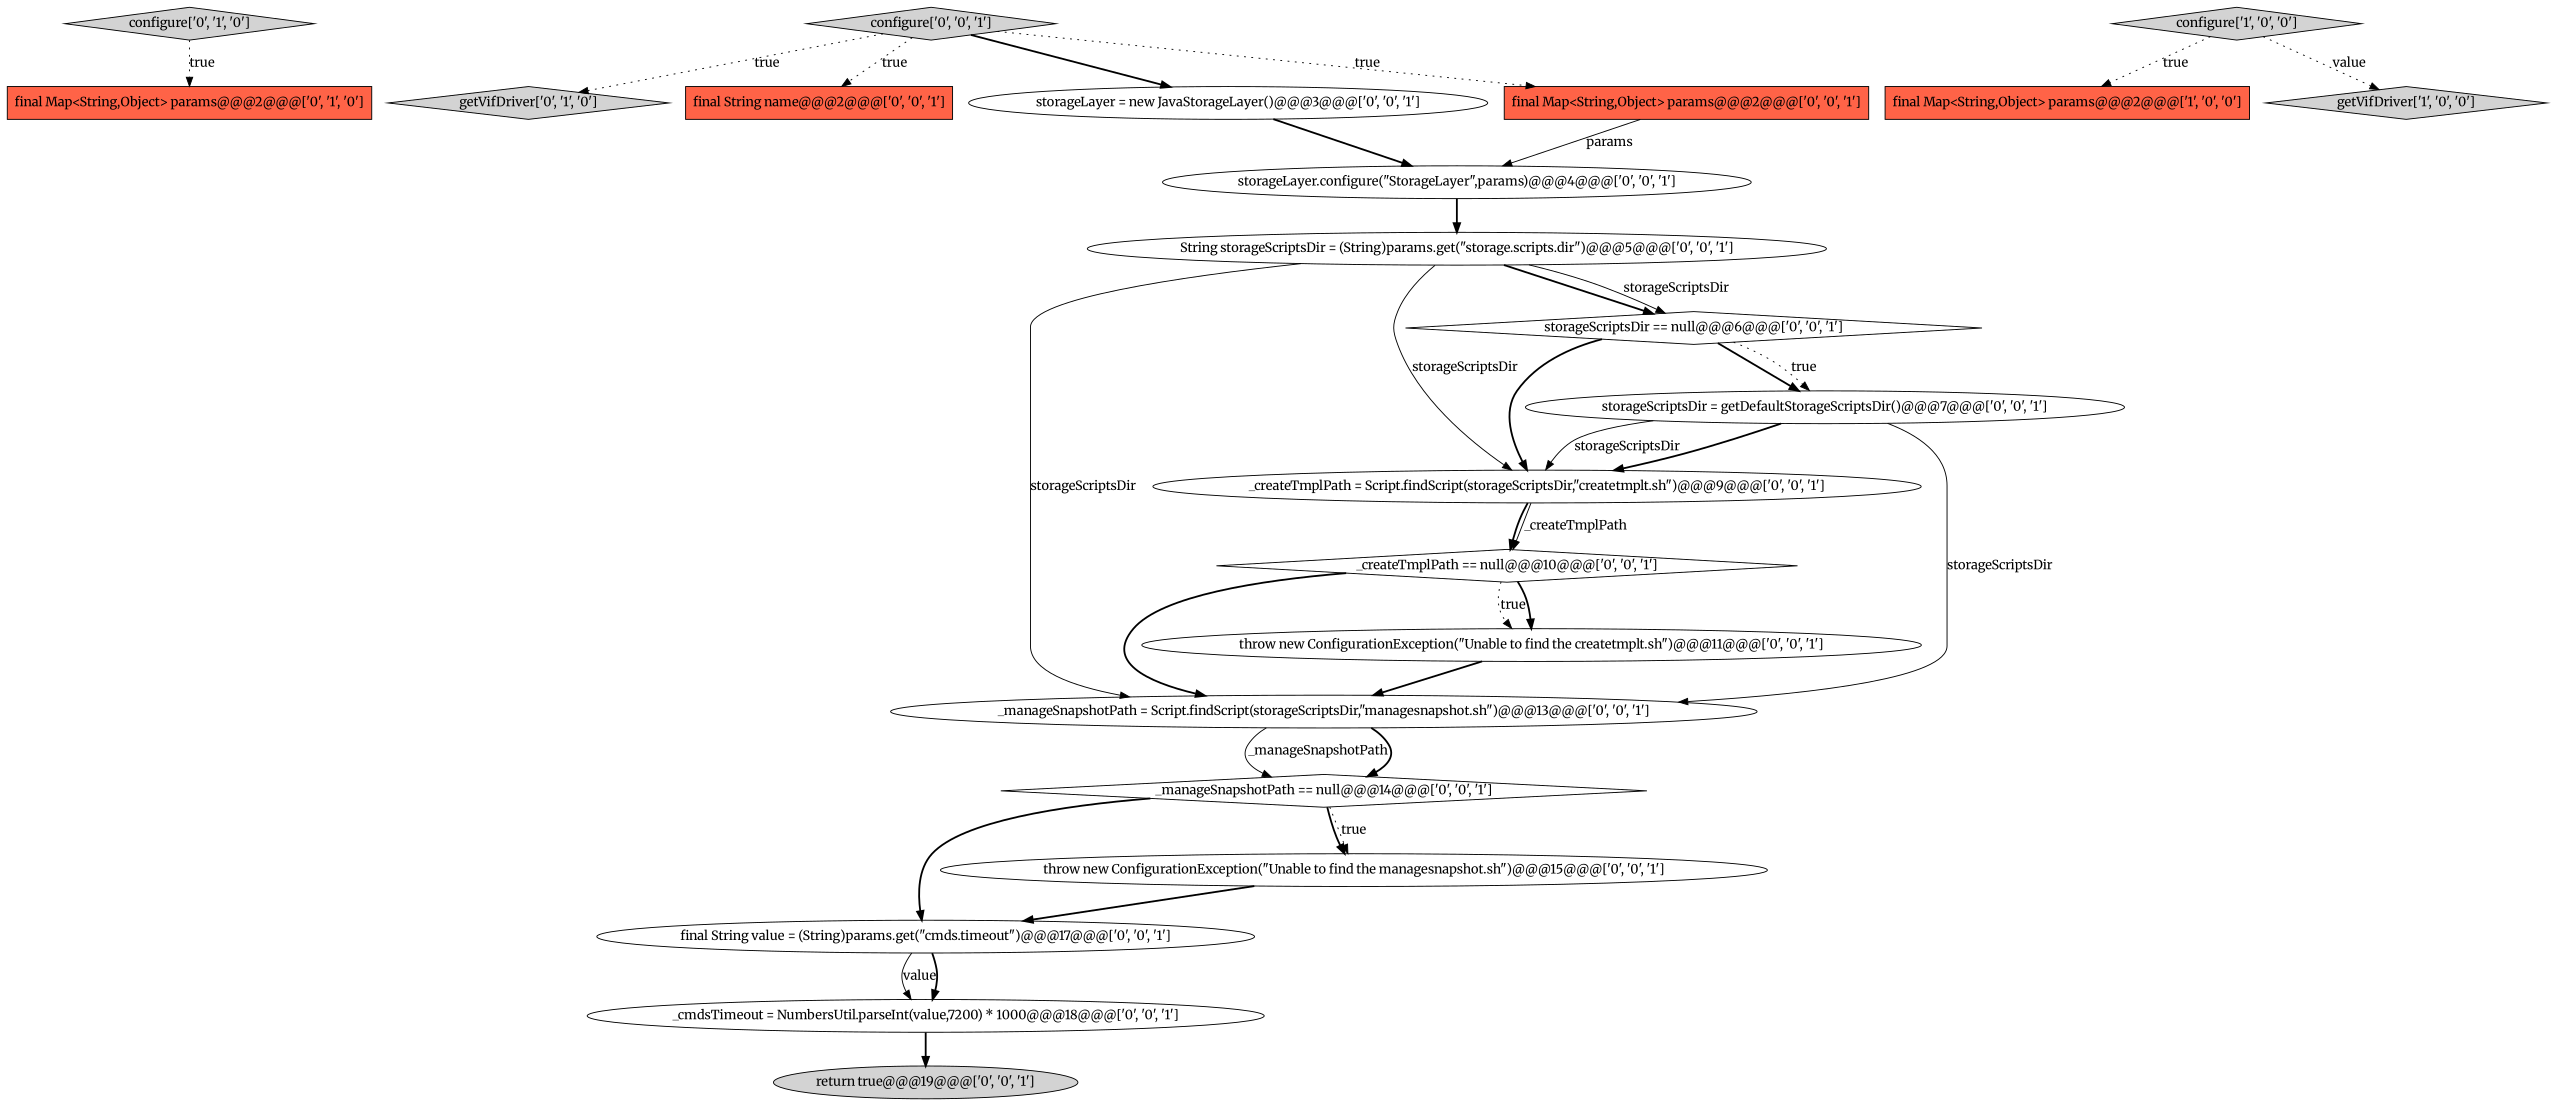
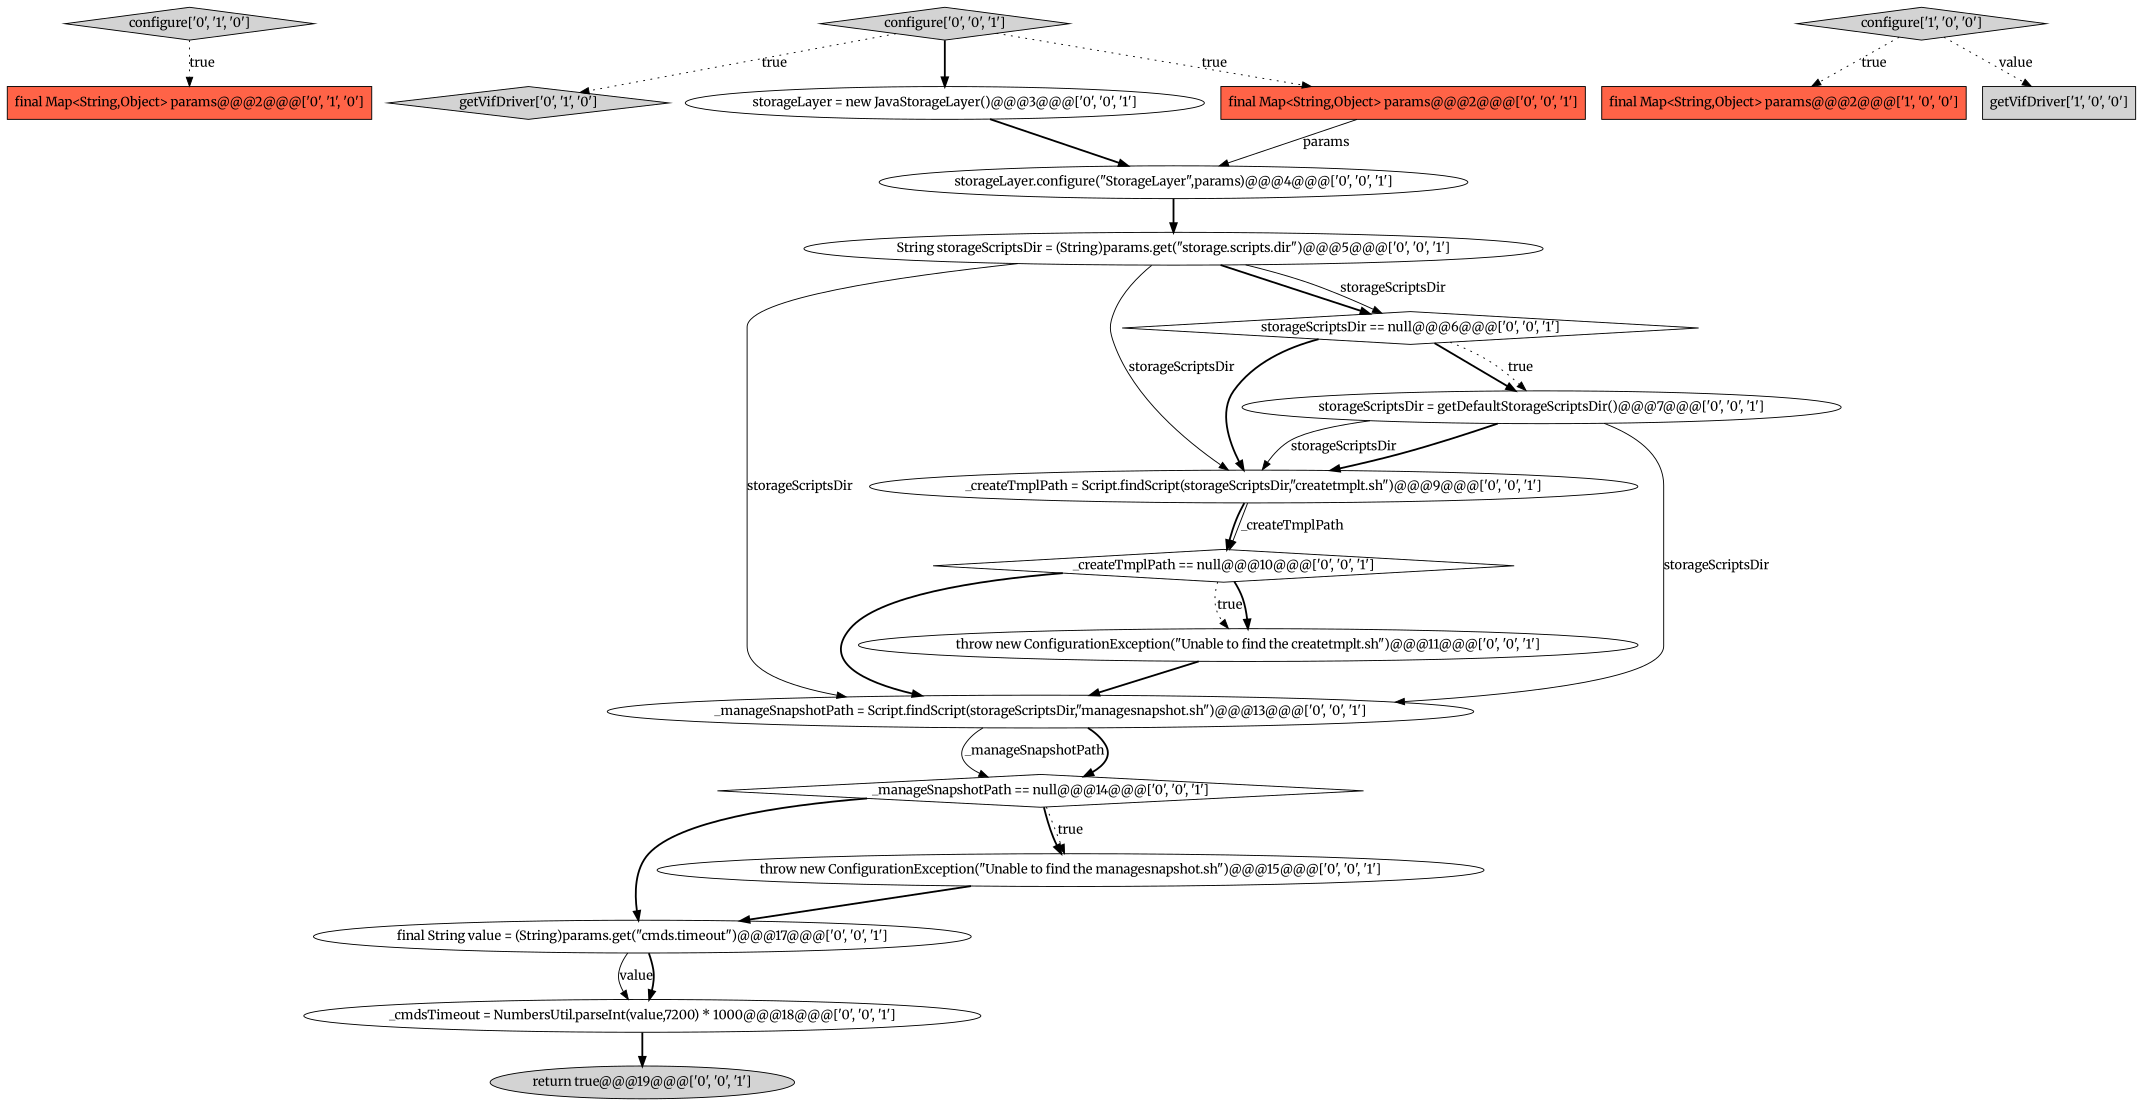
(819, 103) -> none
(2406, 103) -> (2059, 103)
